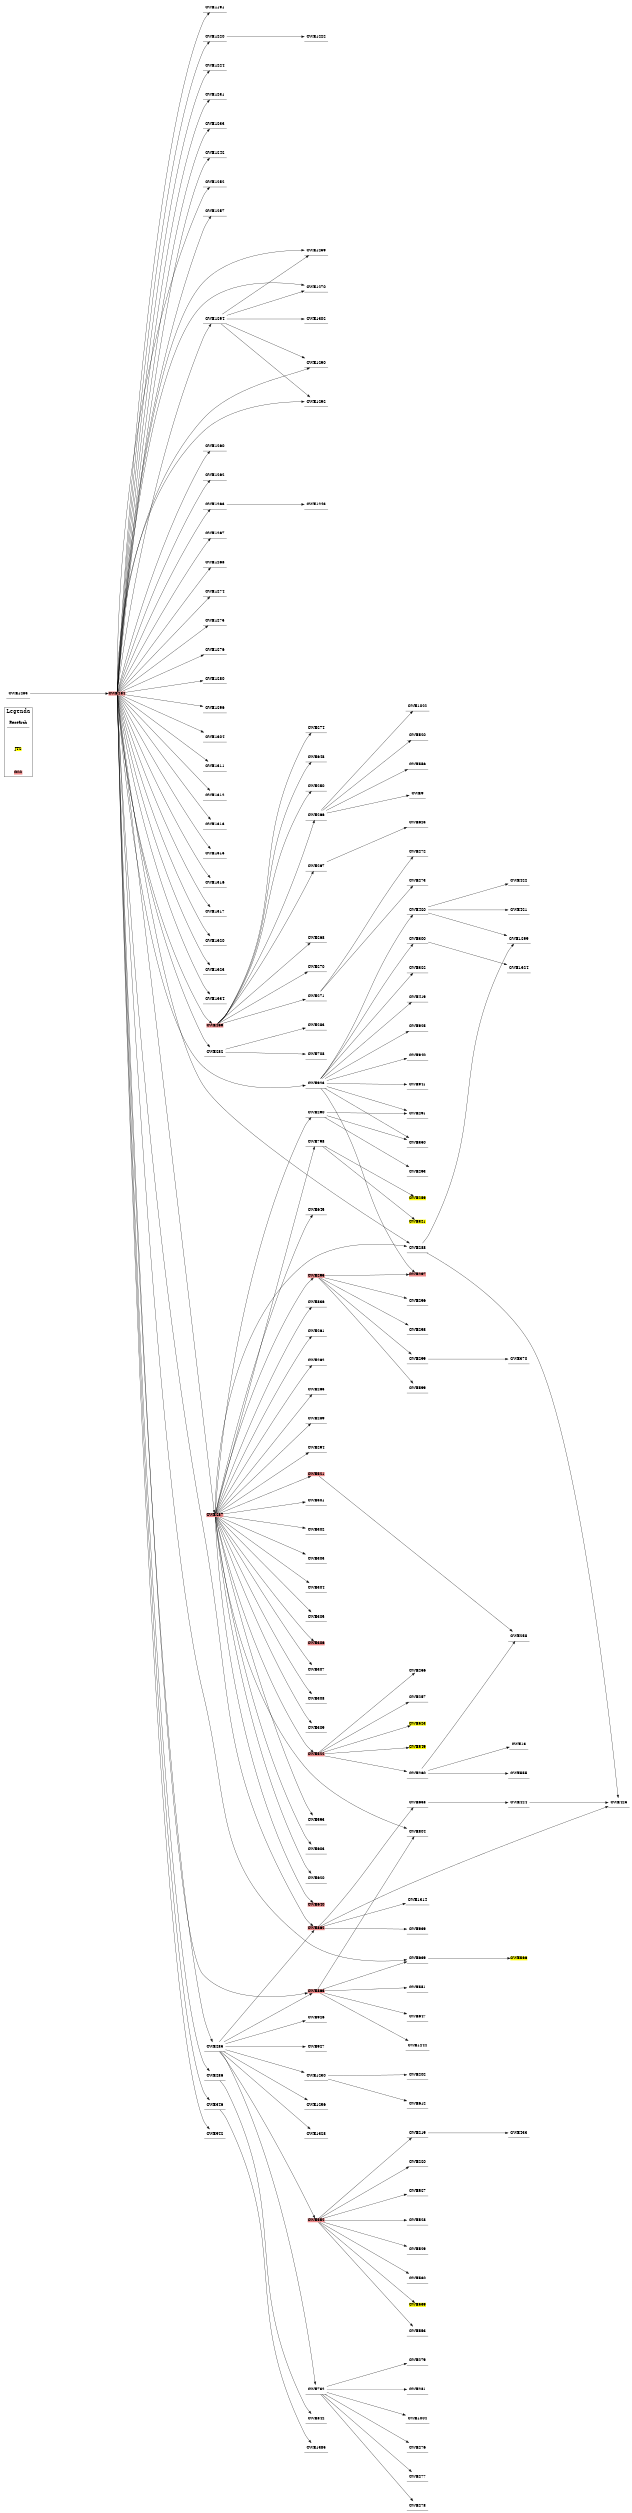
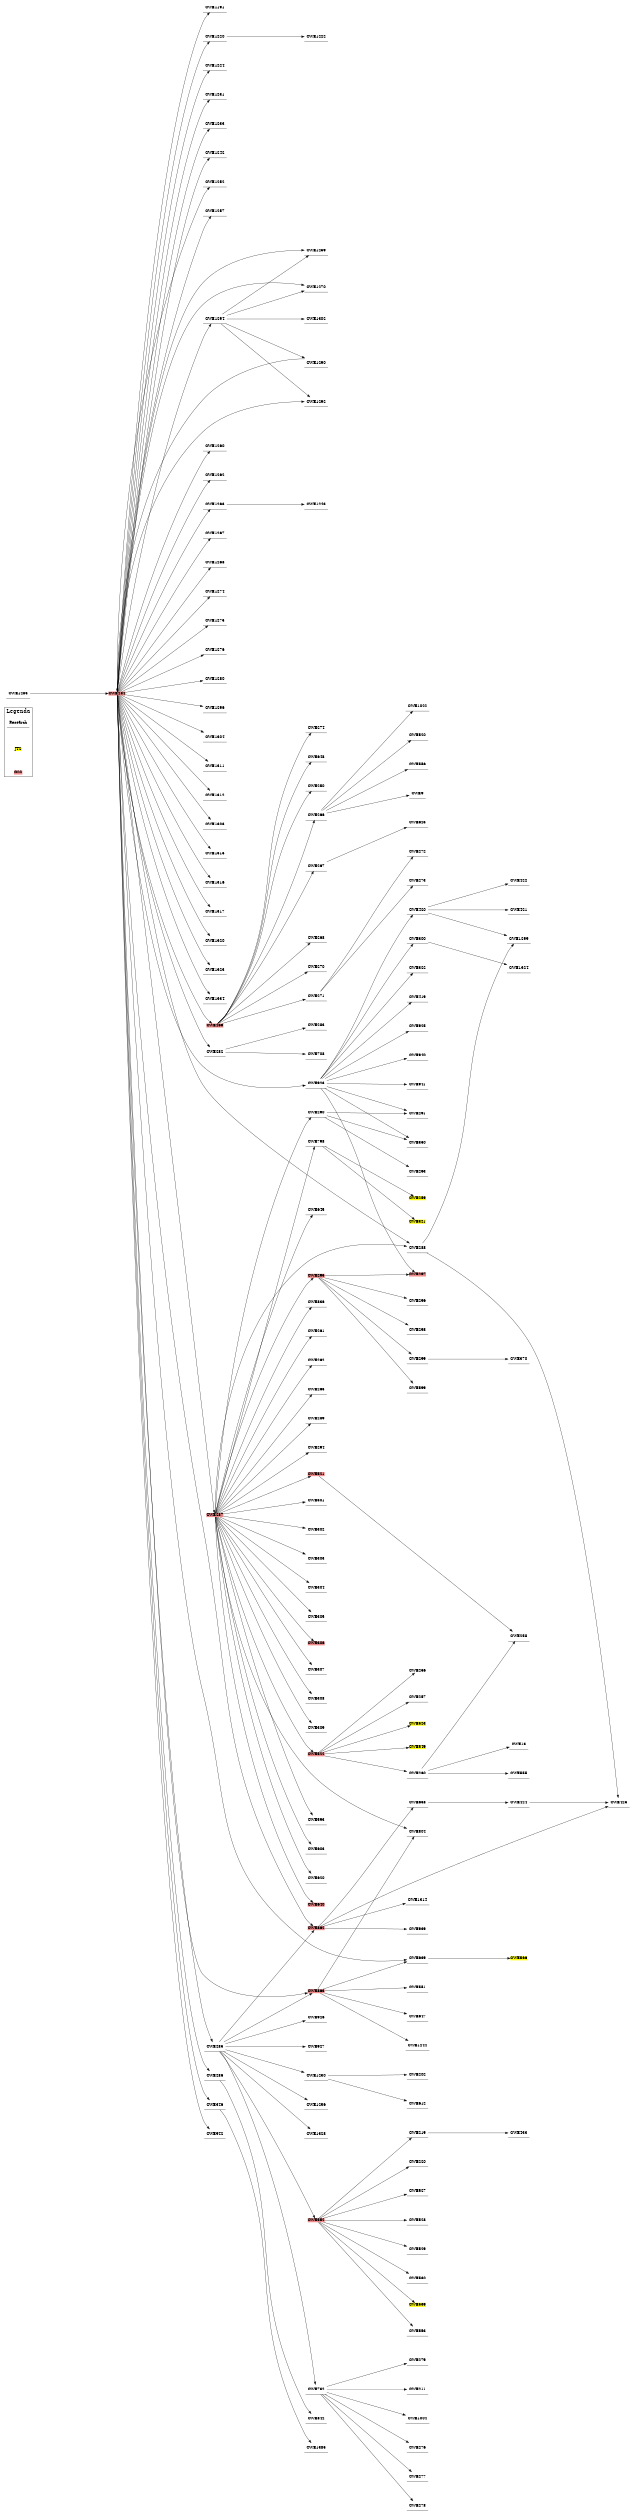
(157, 493) -> (153, 483)
(215, 824) -> (215, 824)
(418, 2389) -> (418, 2389)
